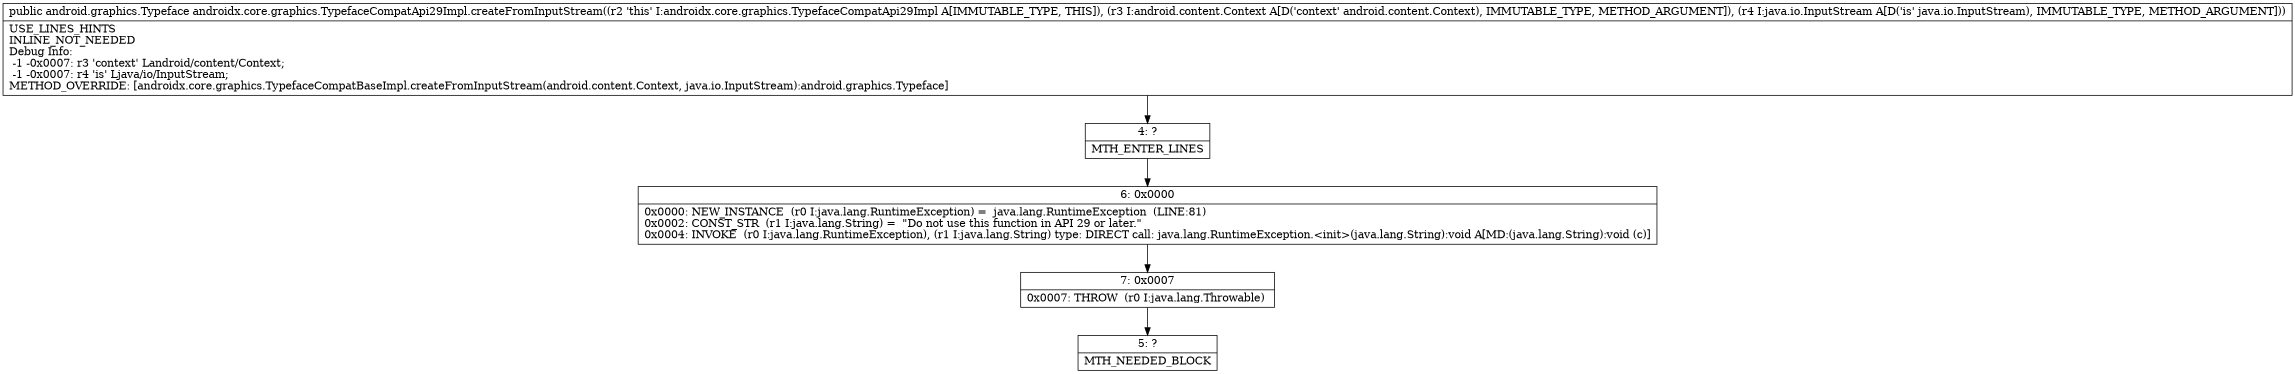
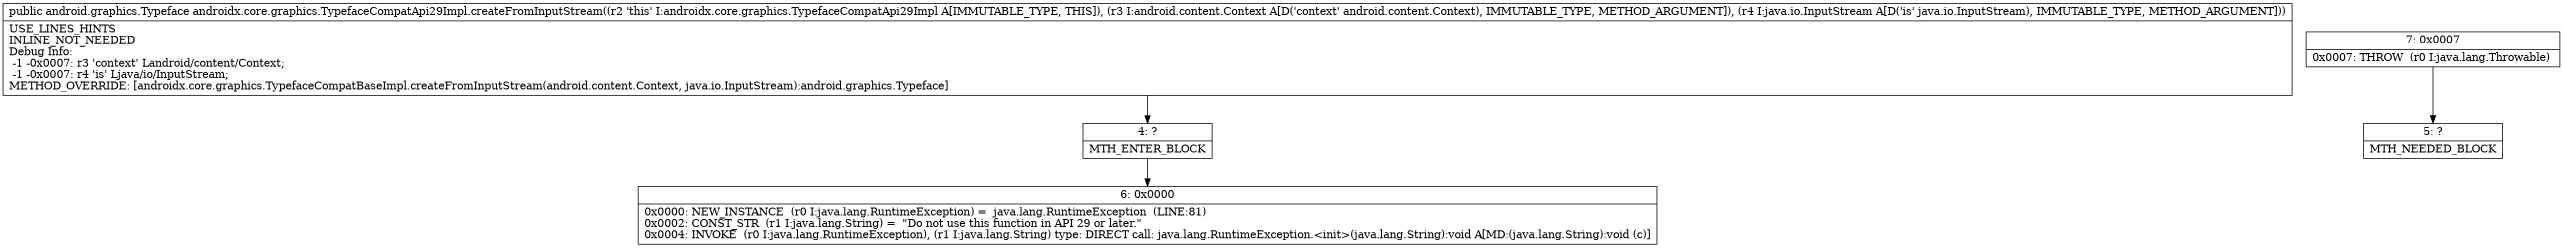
(1148, 149) -> (1148, 149)
(1148, 255) -> none
